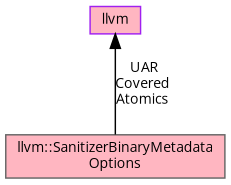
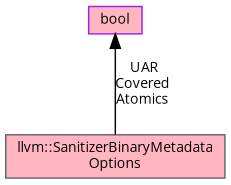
(115, 20) -> (115, 20)
